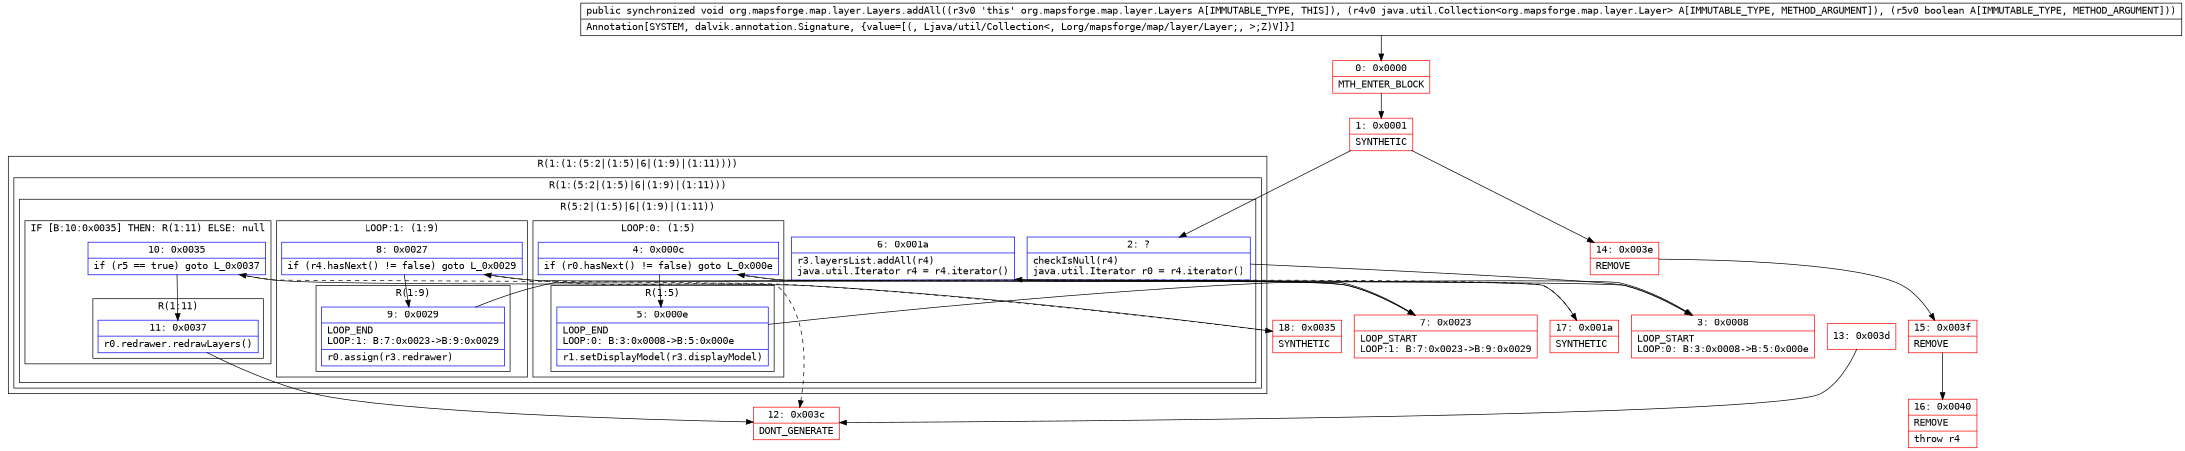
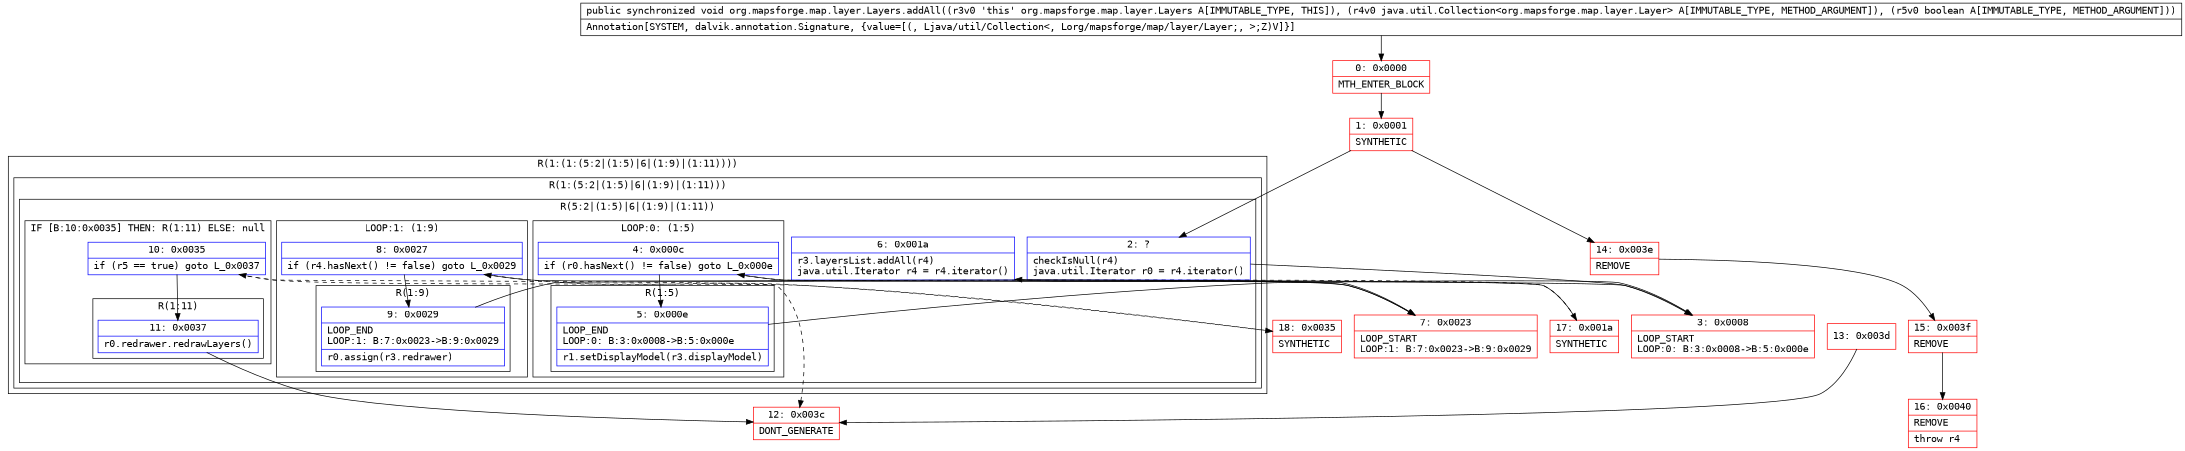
(760, 285) -> (760, 285)
